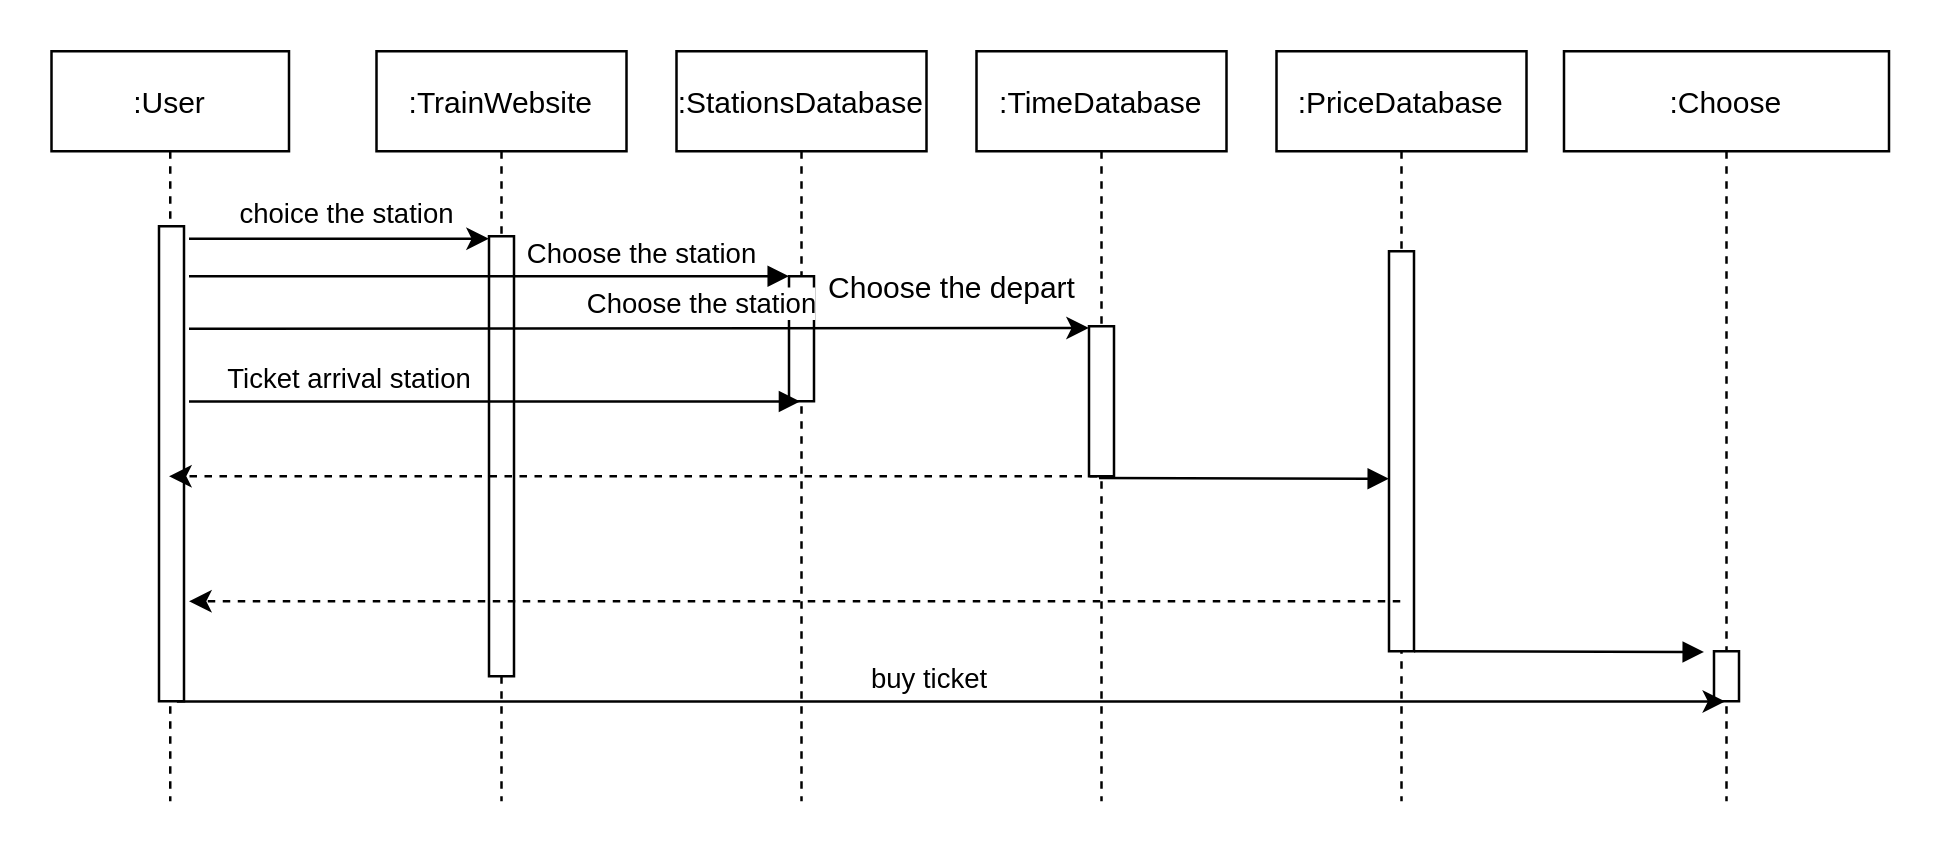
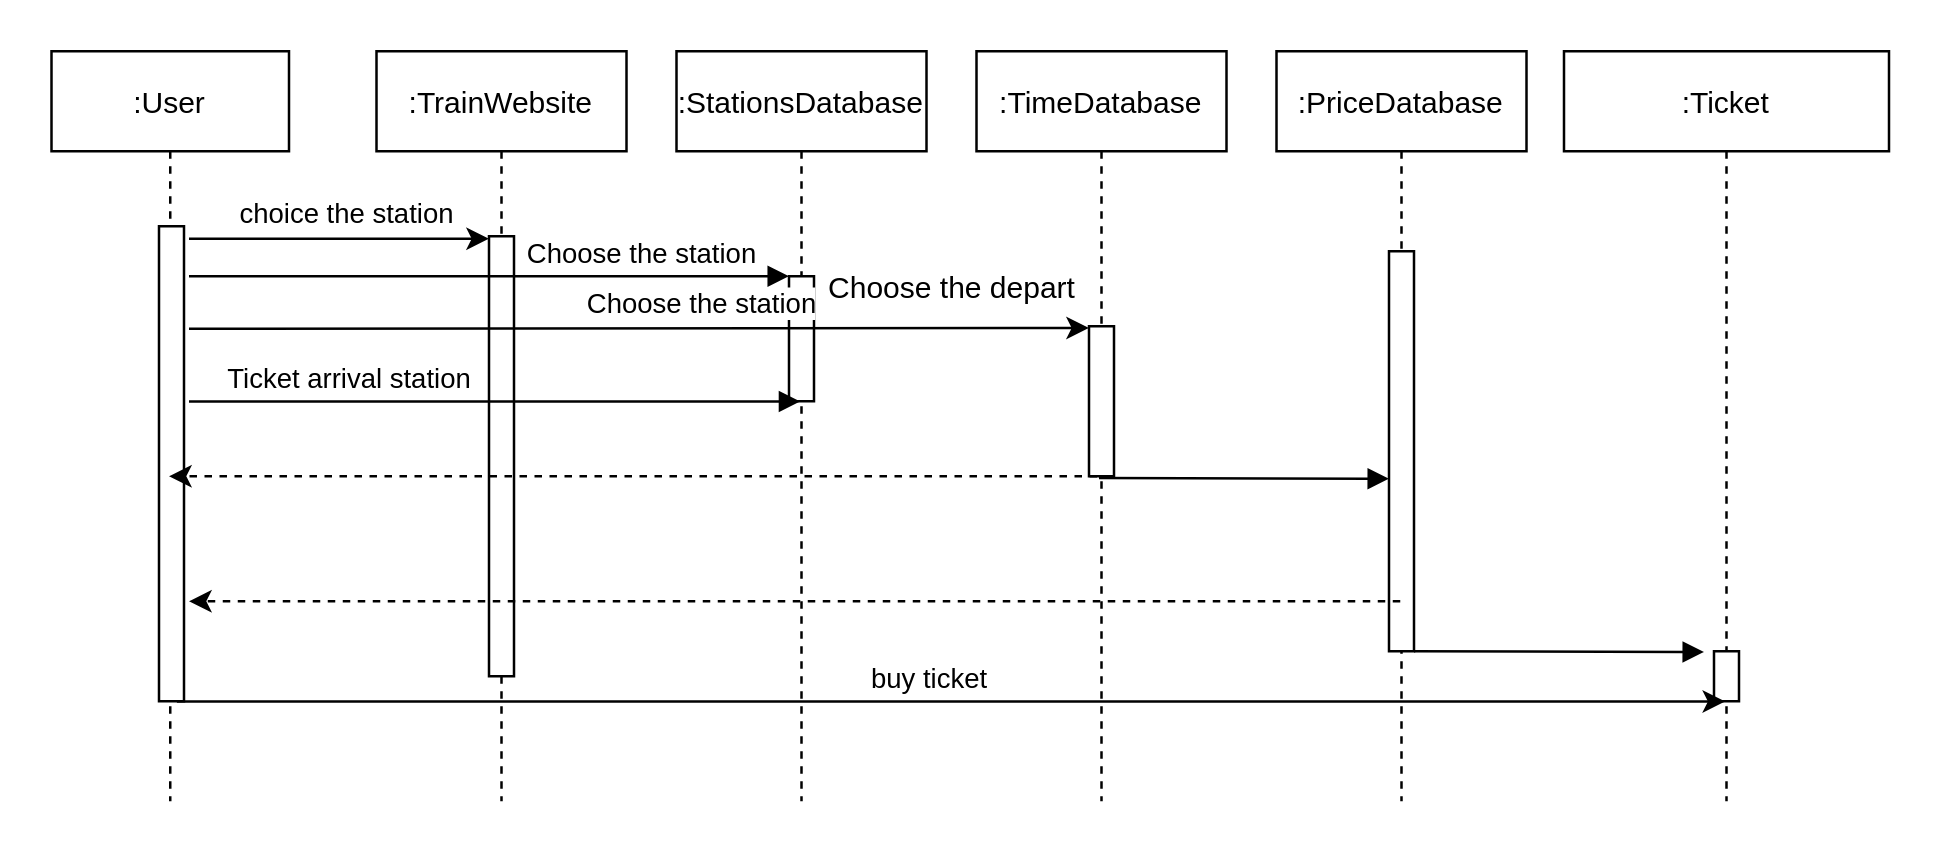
(1725, 103) -> (1725, 103)
